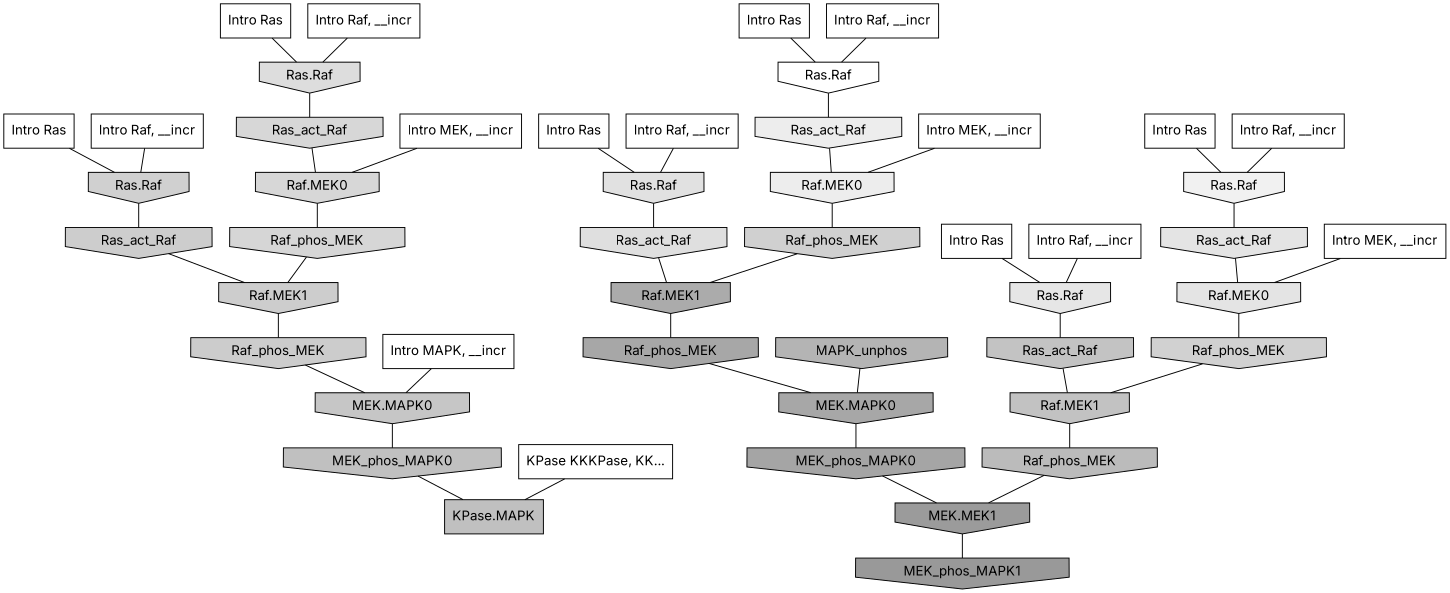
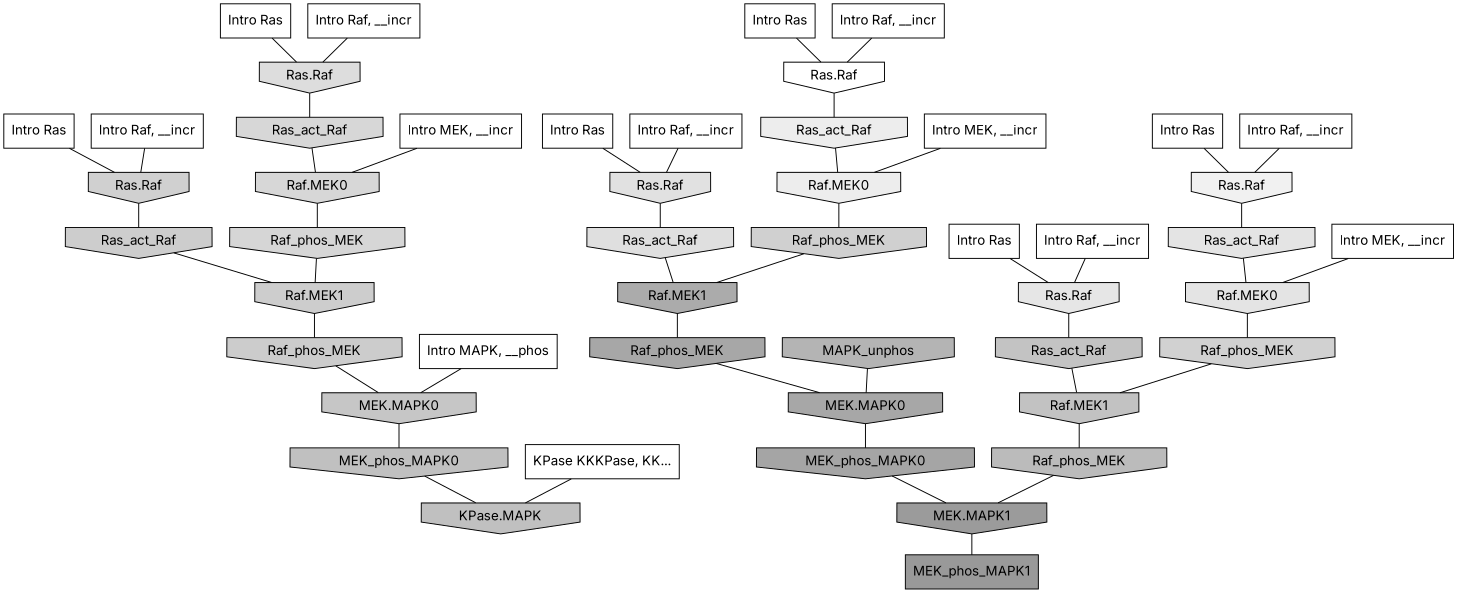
(448, 352) -> (488, 352)
(494, 517) -> (501, 517)
(962, 517) -> (972, 517)
(962, 572) -> (972, 572)
